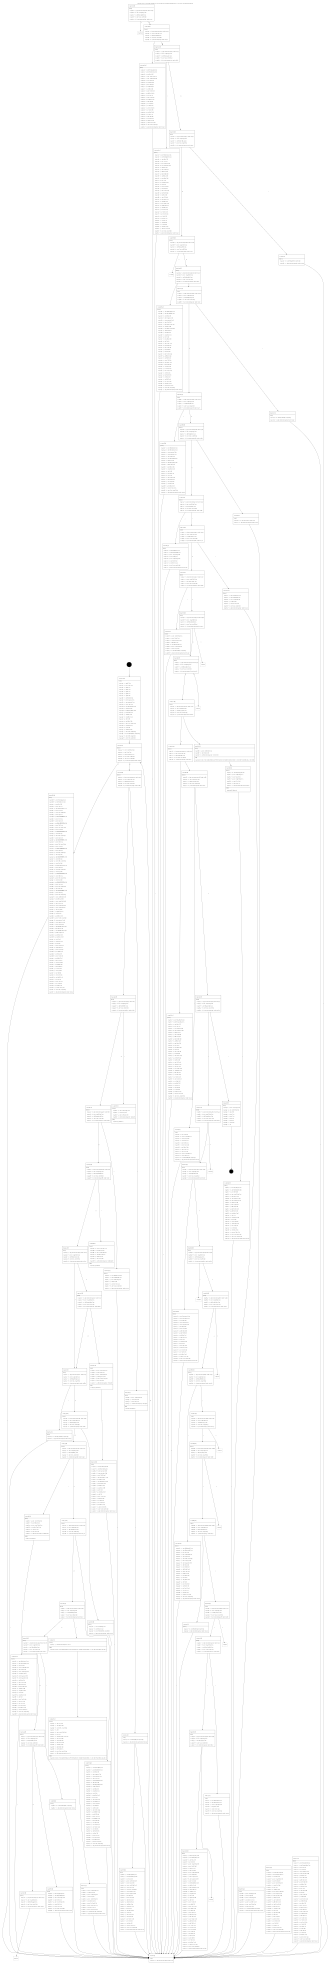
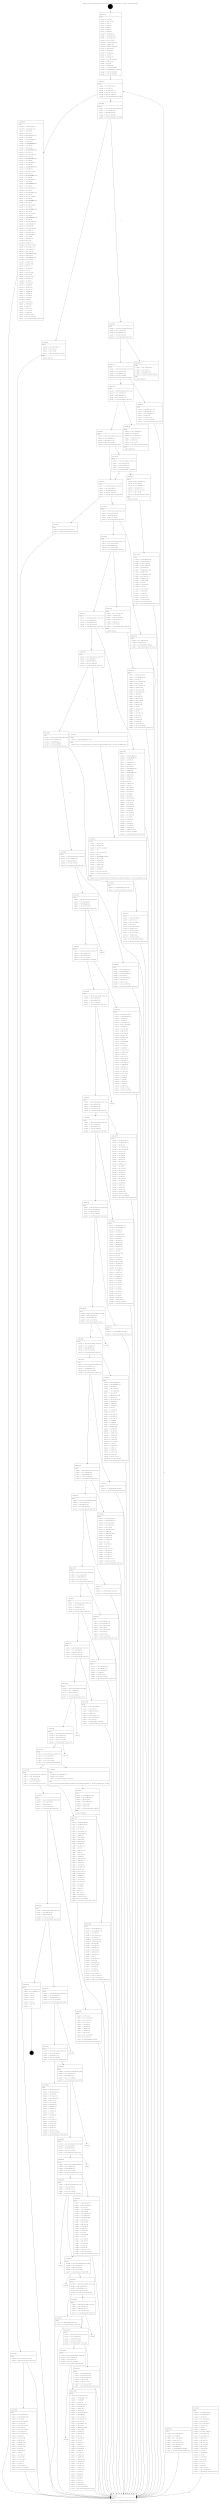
none -> (85, 953)
